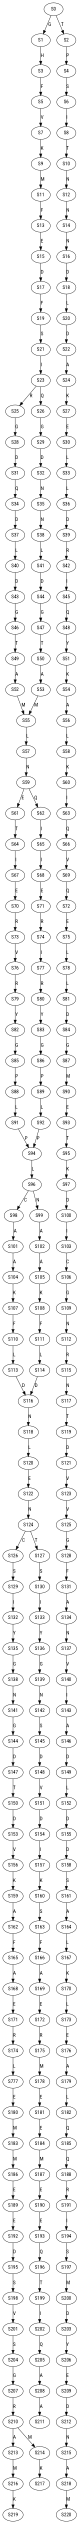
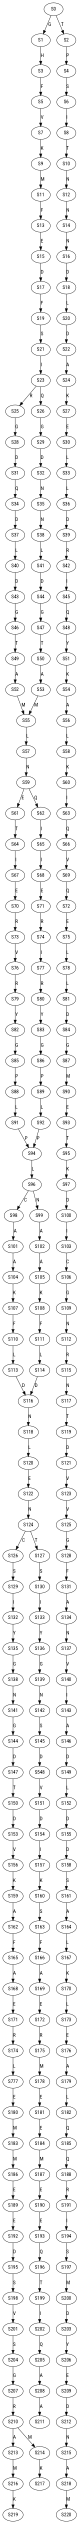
(40, 1772) -> (40, 1772)
